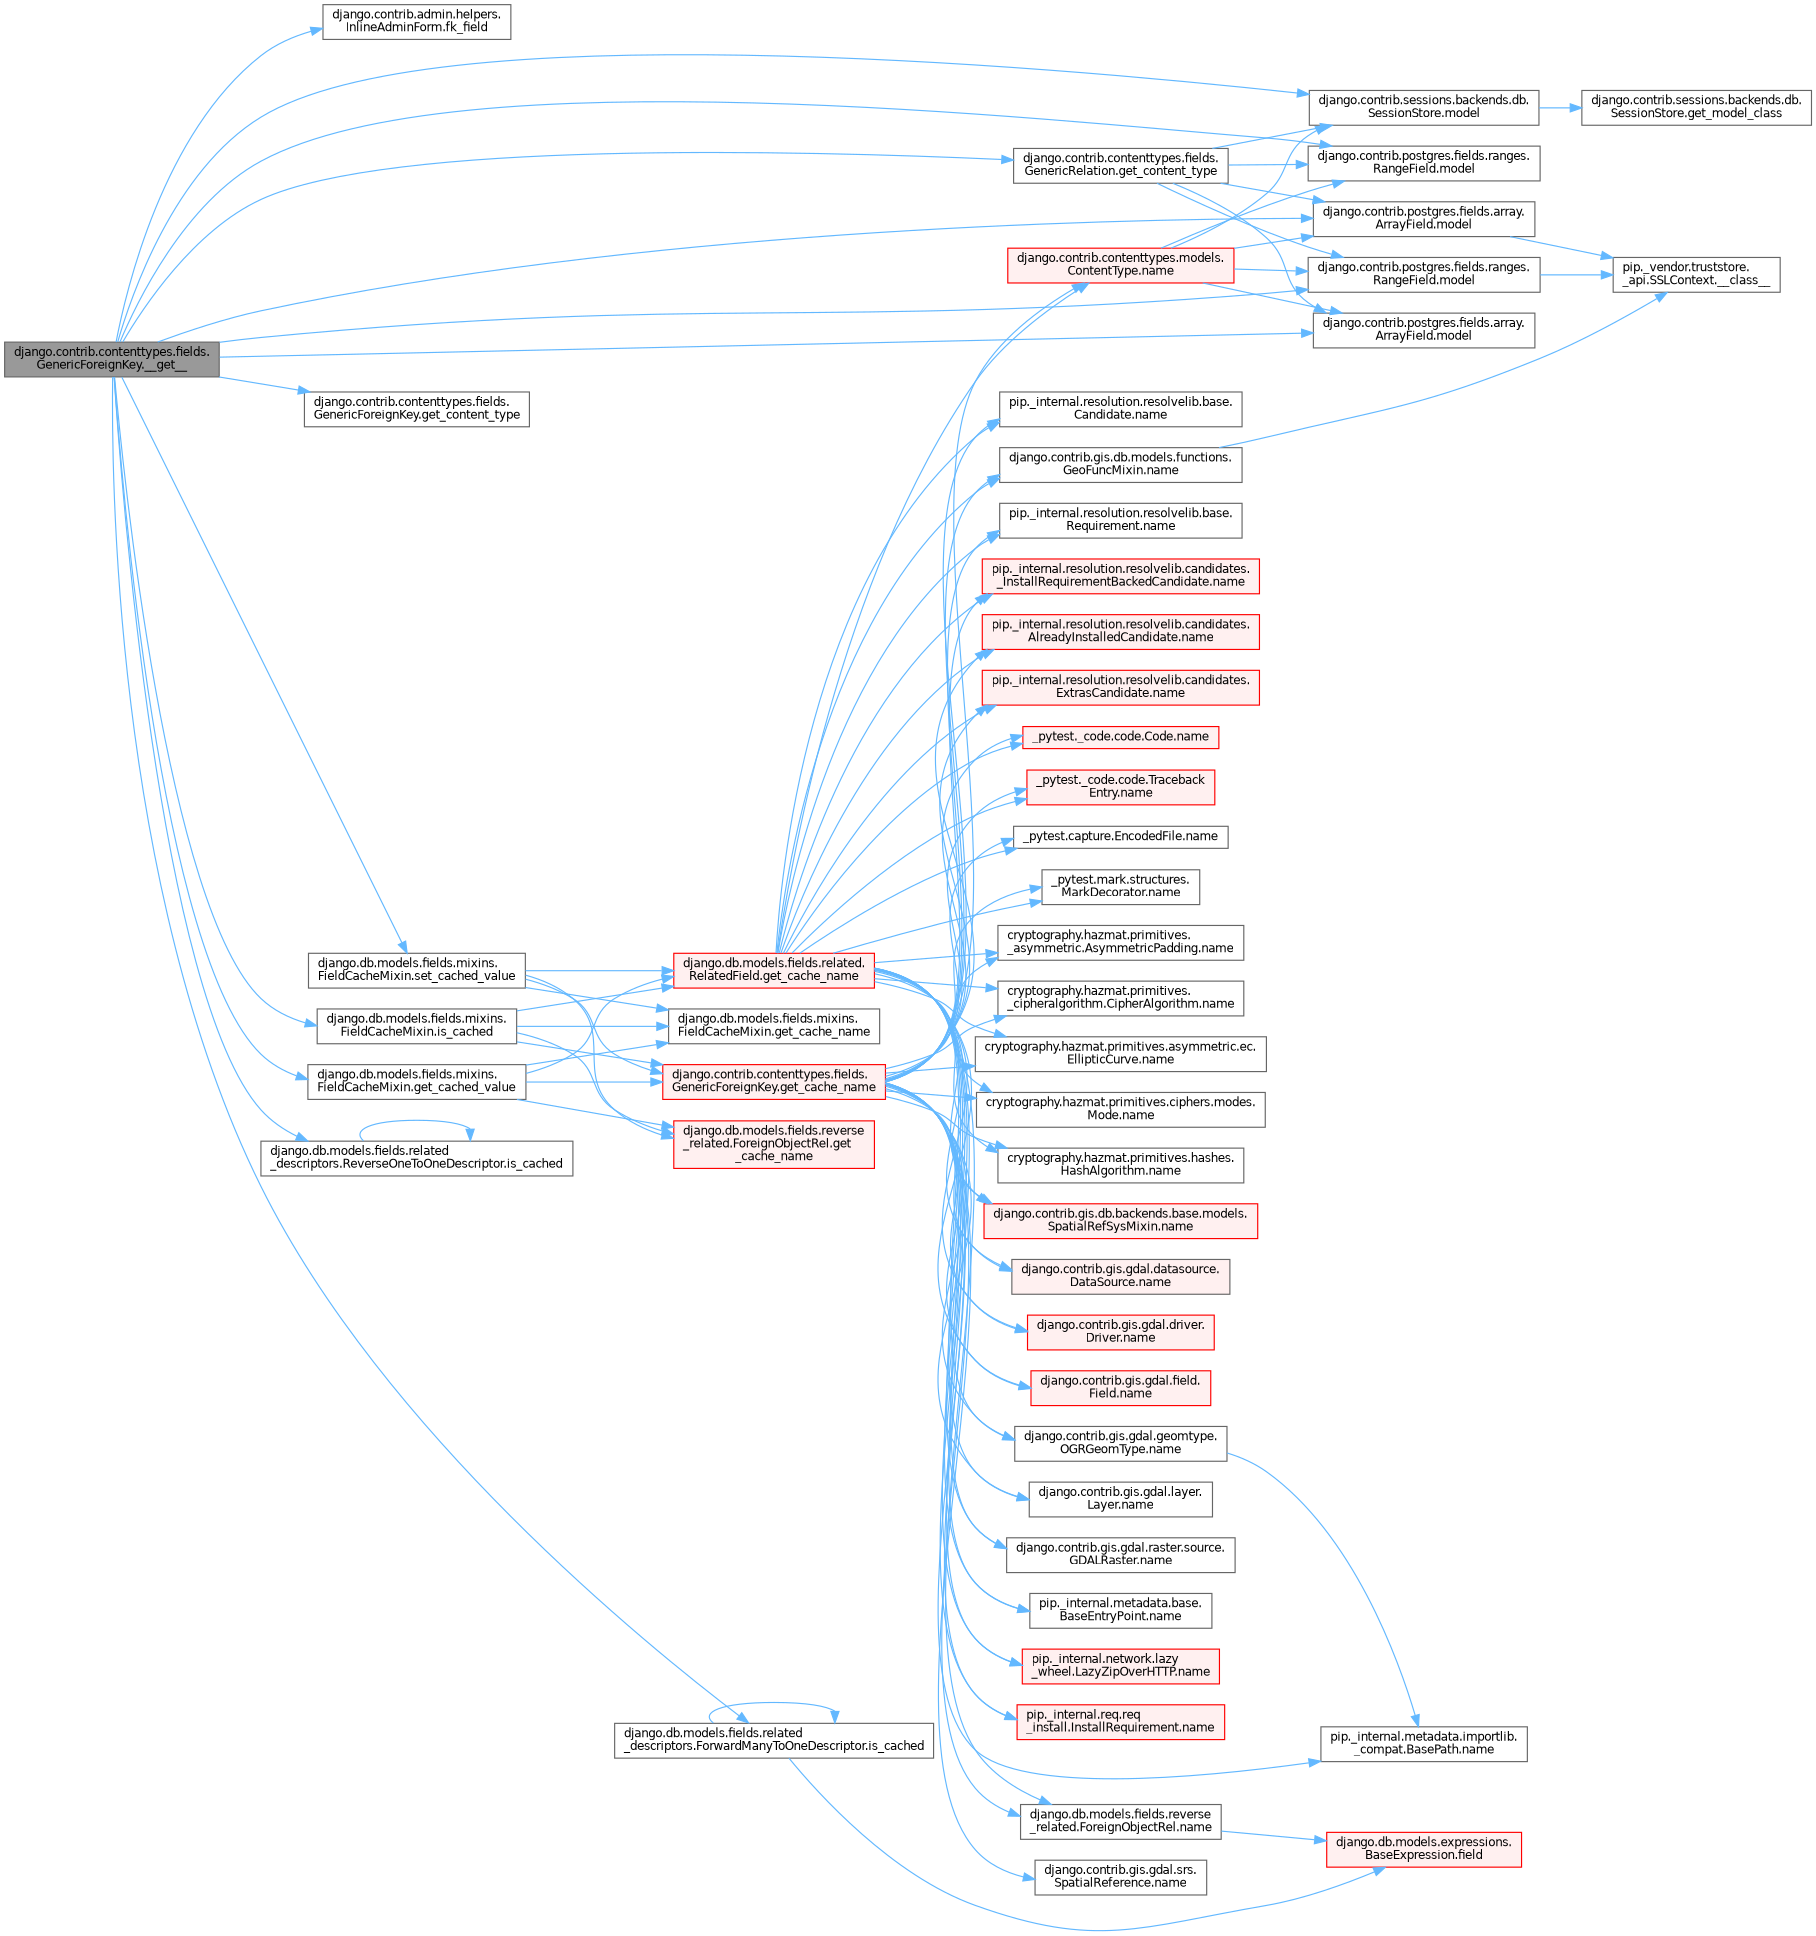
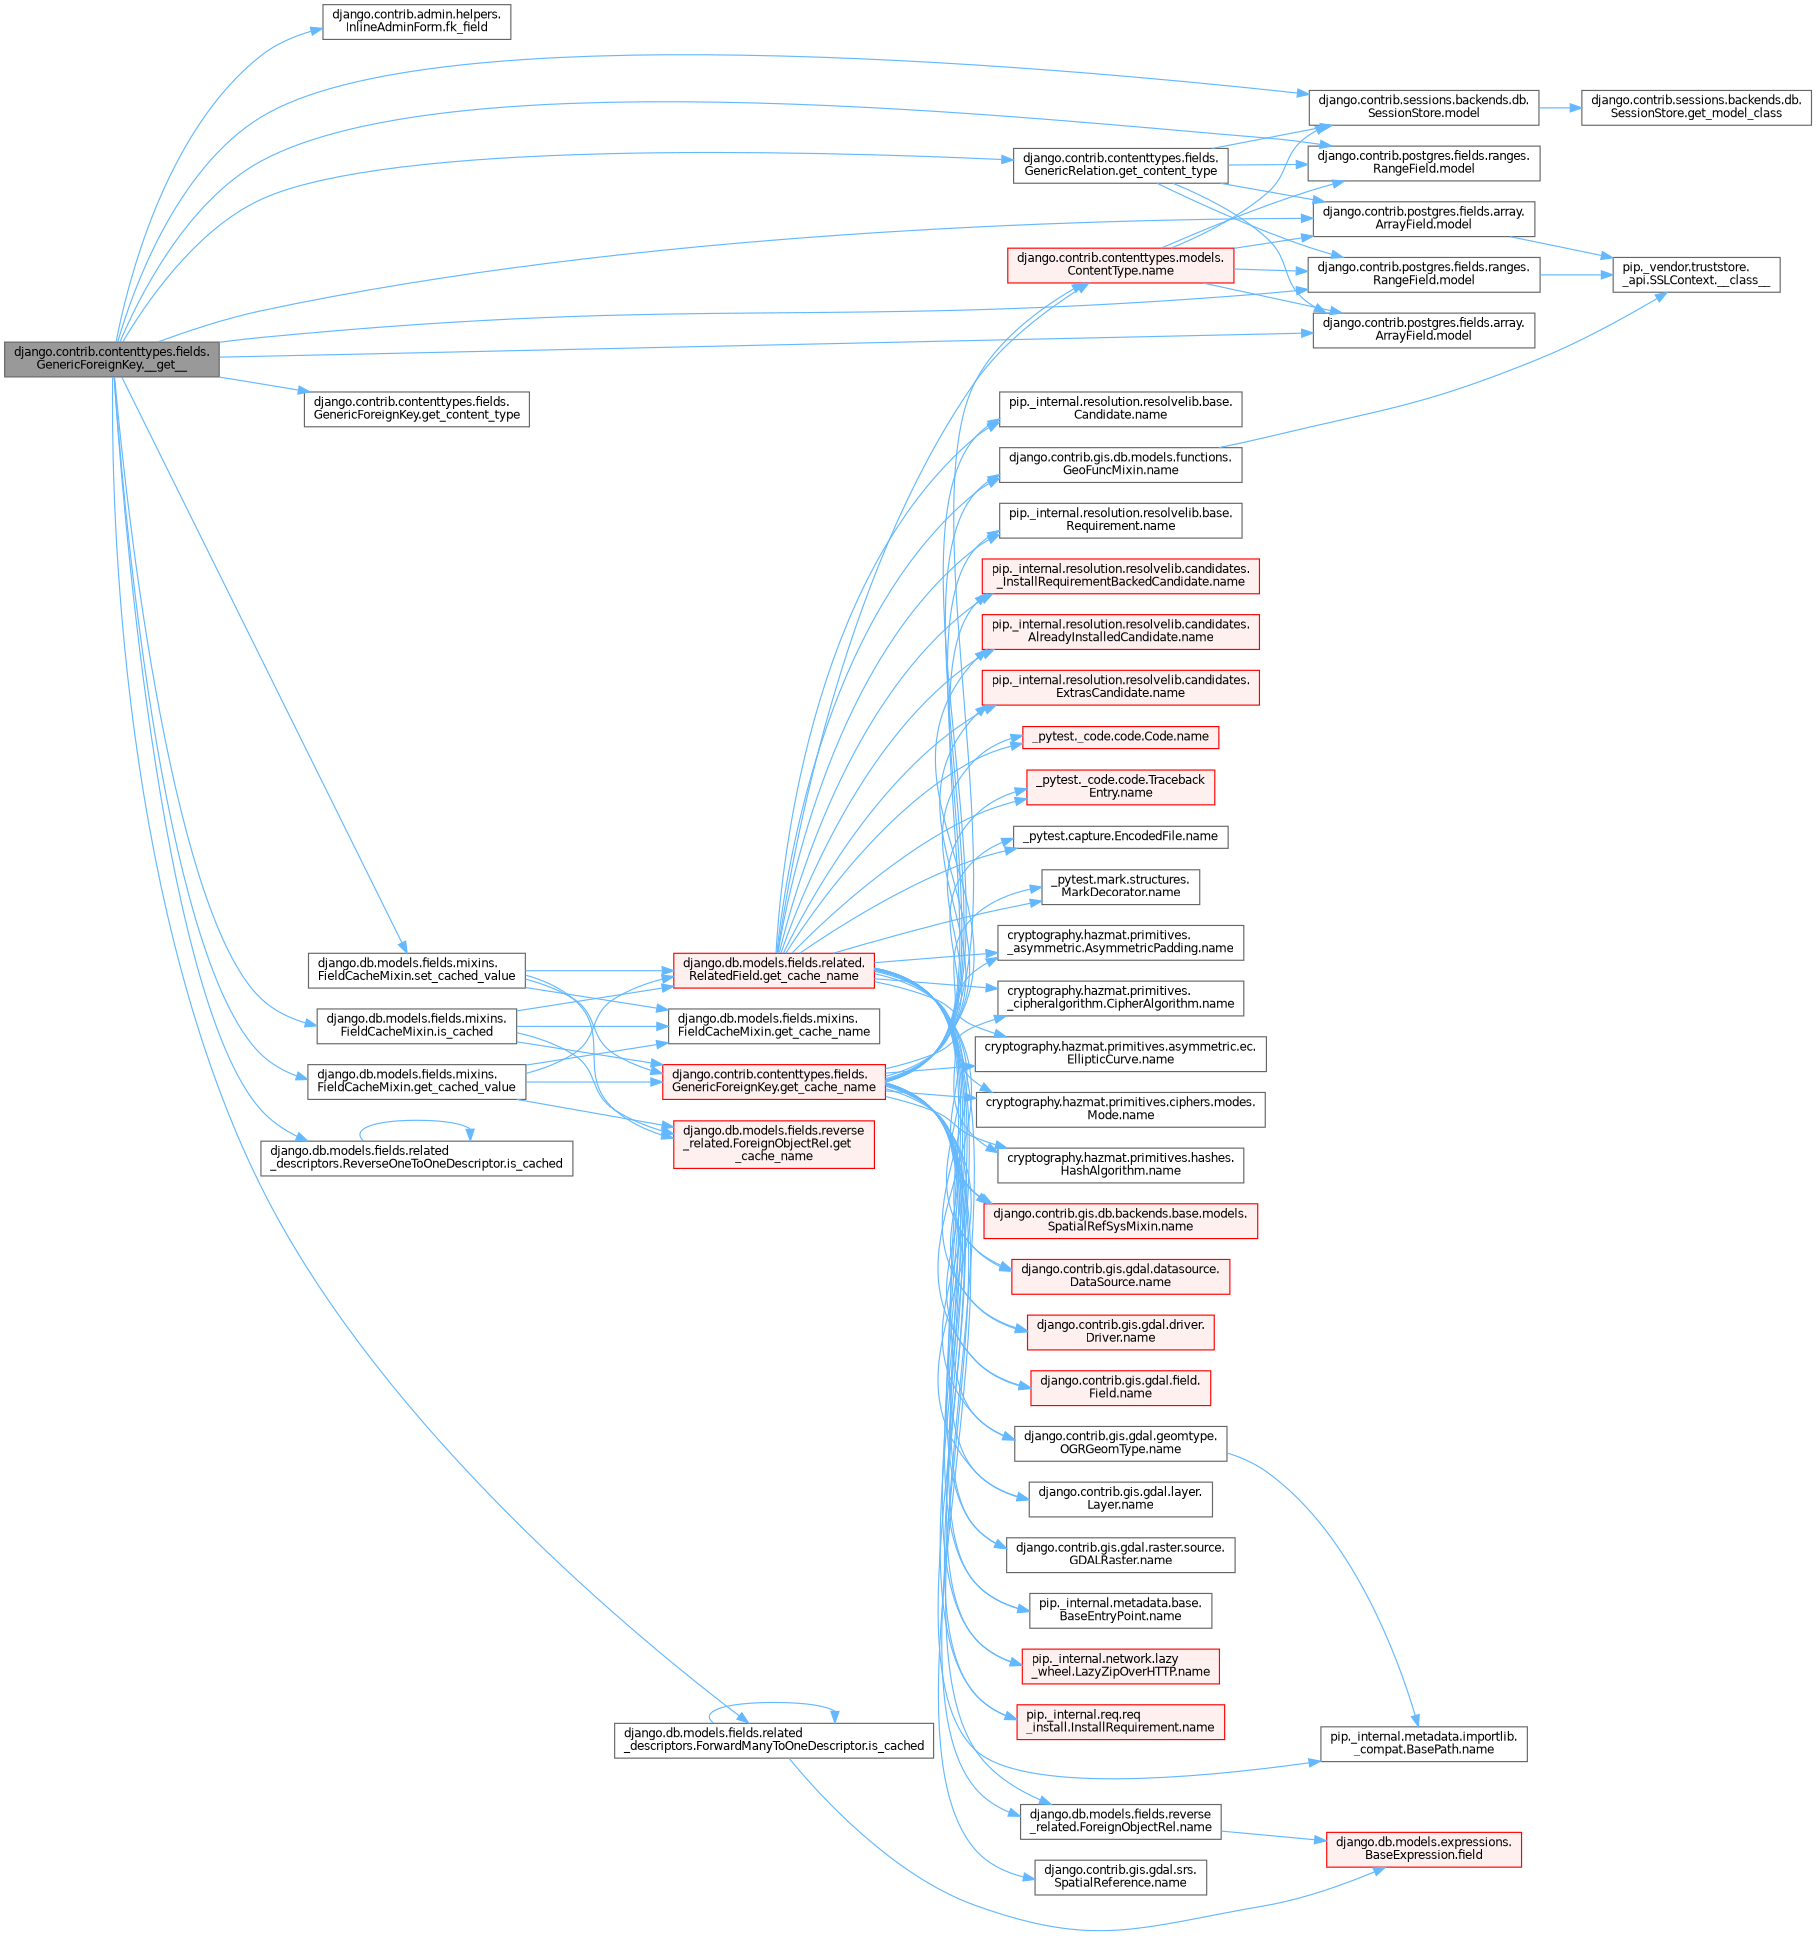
(1121, 1277) -> (1121, 1277)
